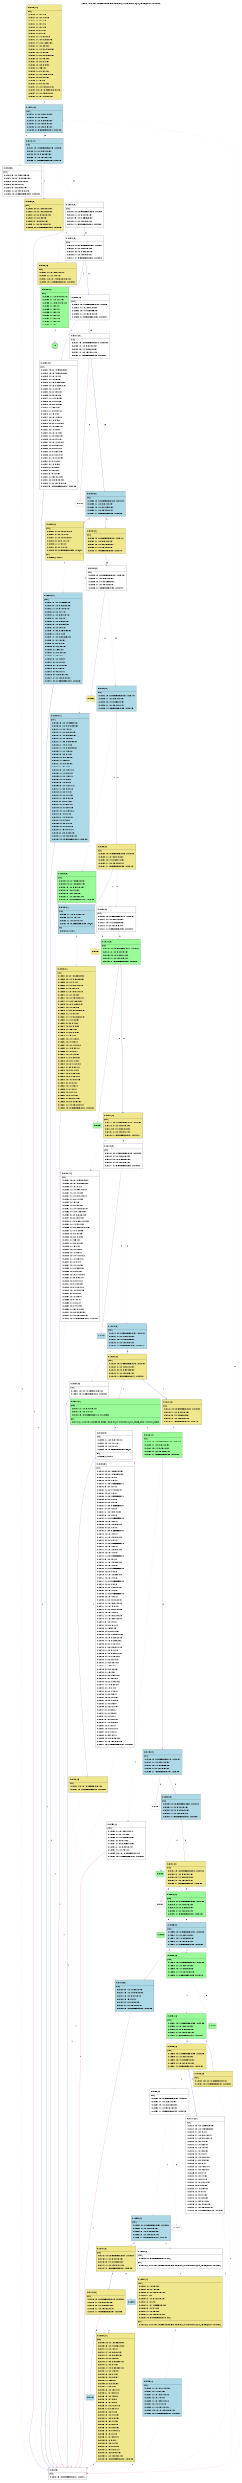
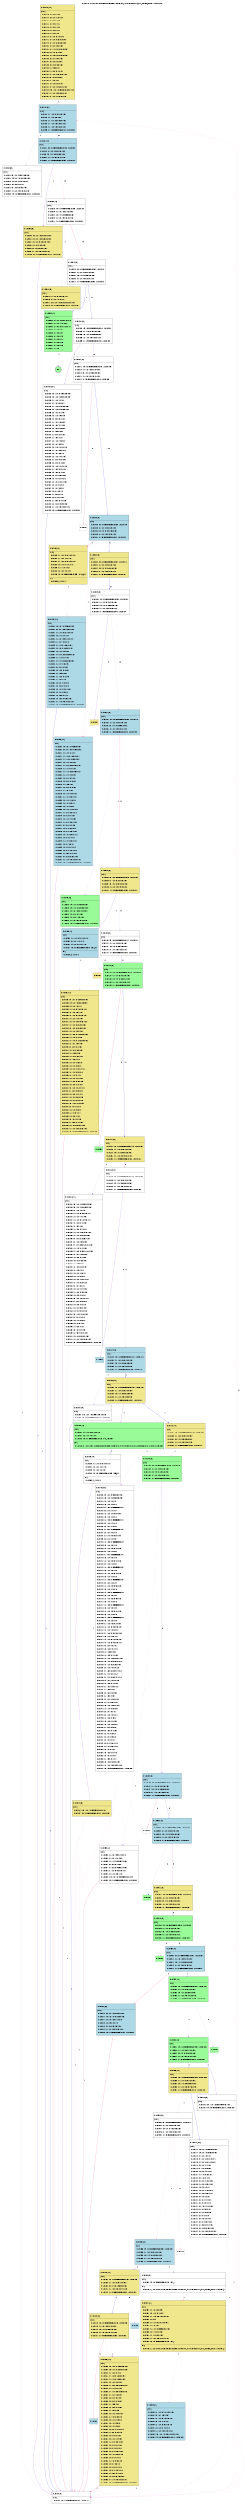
(34, 1341) -> (37, 1380)
(160, 1904) -> none
(213, 2079) -> (217, 2103)
